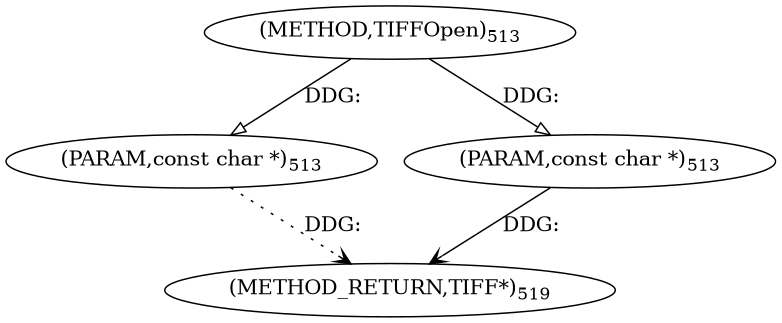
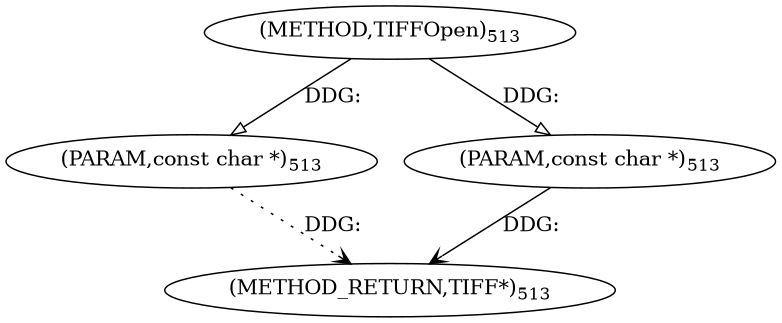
(534, 288) -> (534, 288)
